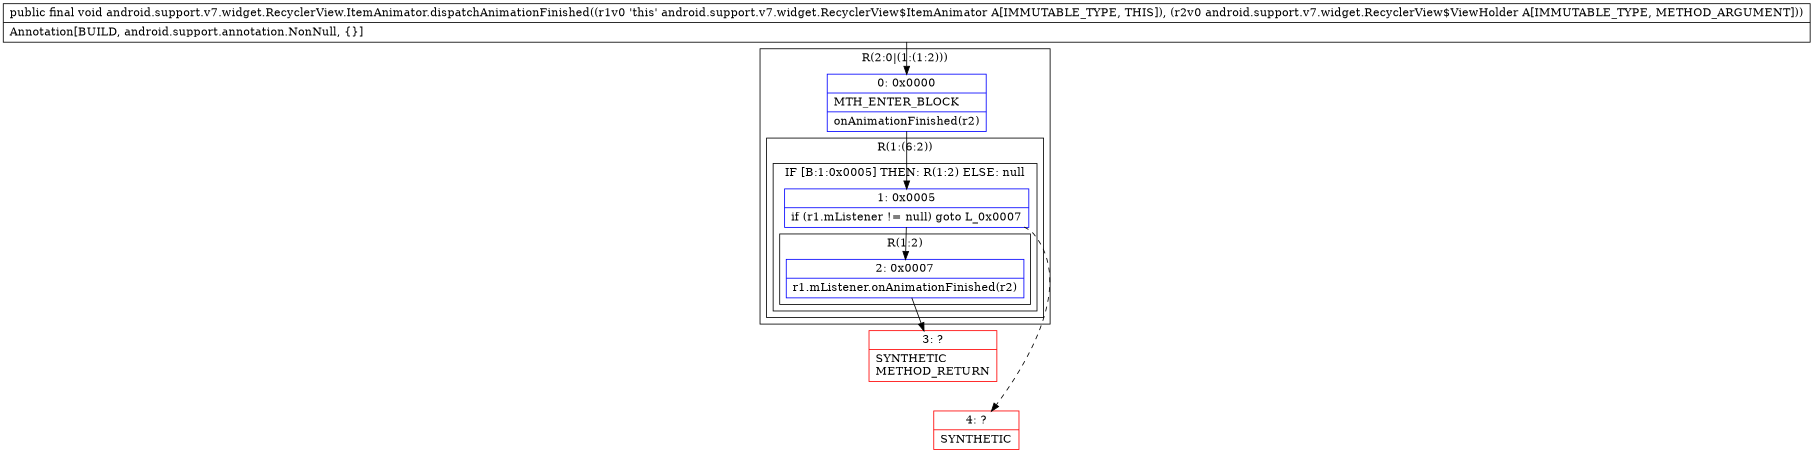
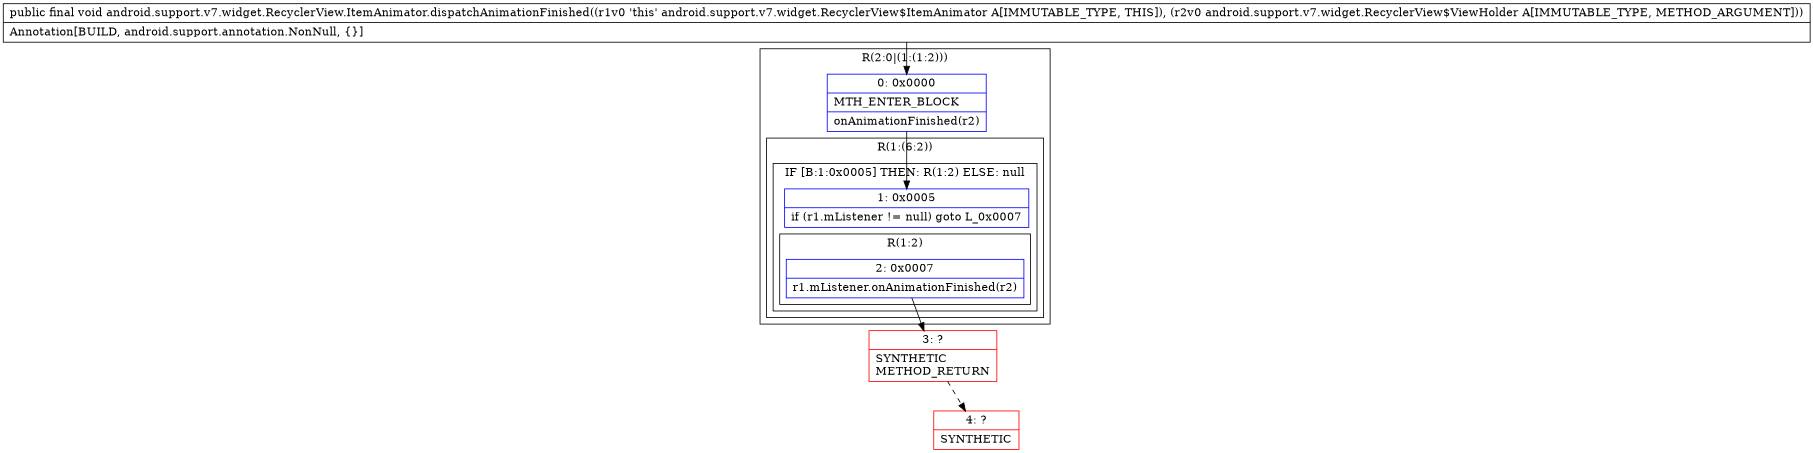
(906, 239) -> none
(1039, 332) -> (954, 393)
